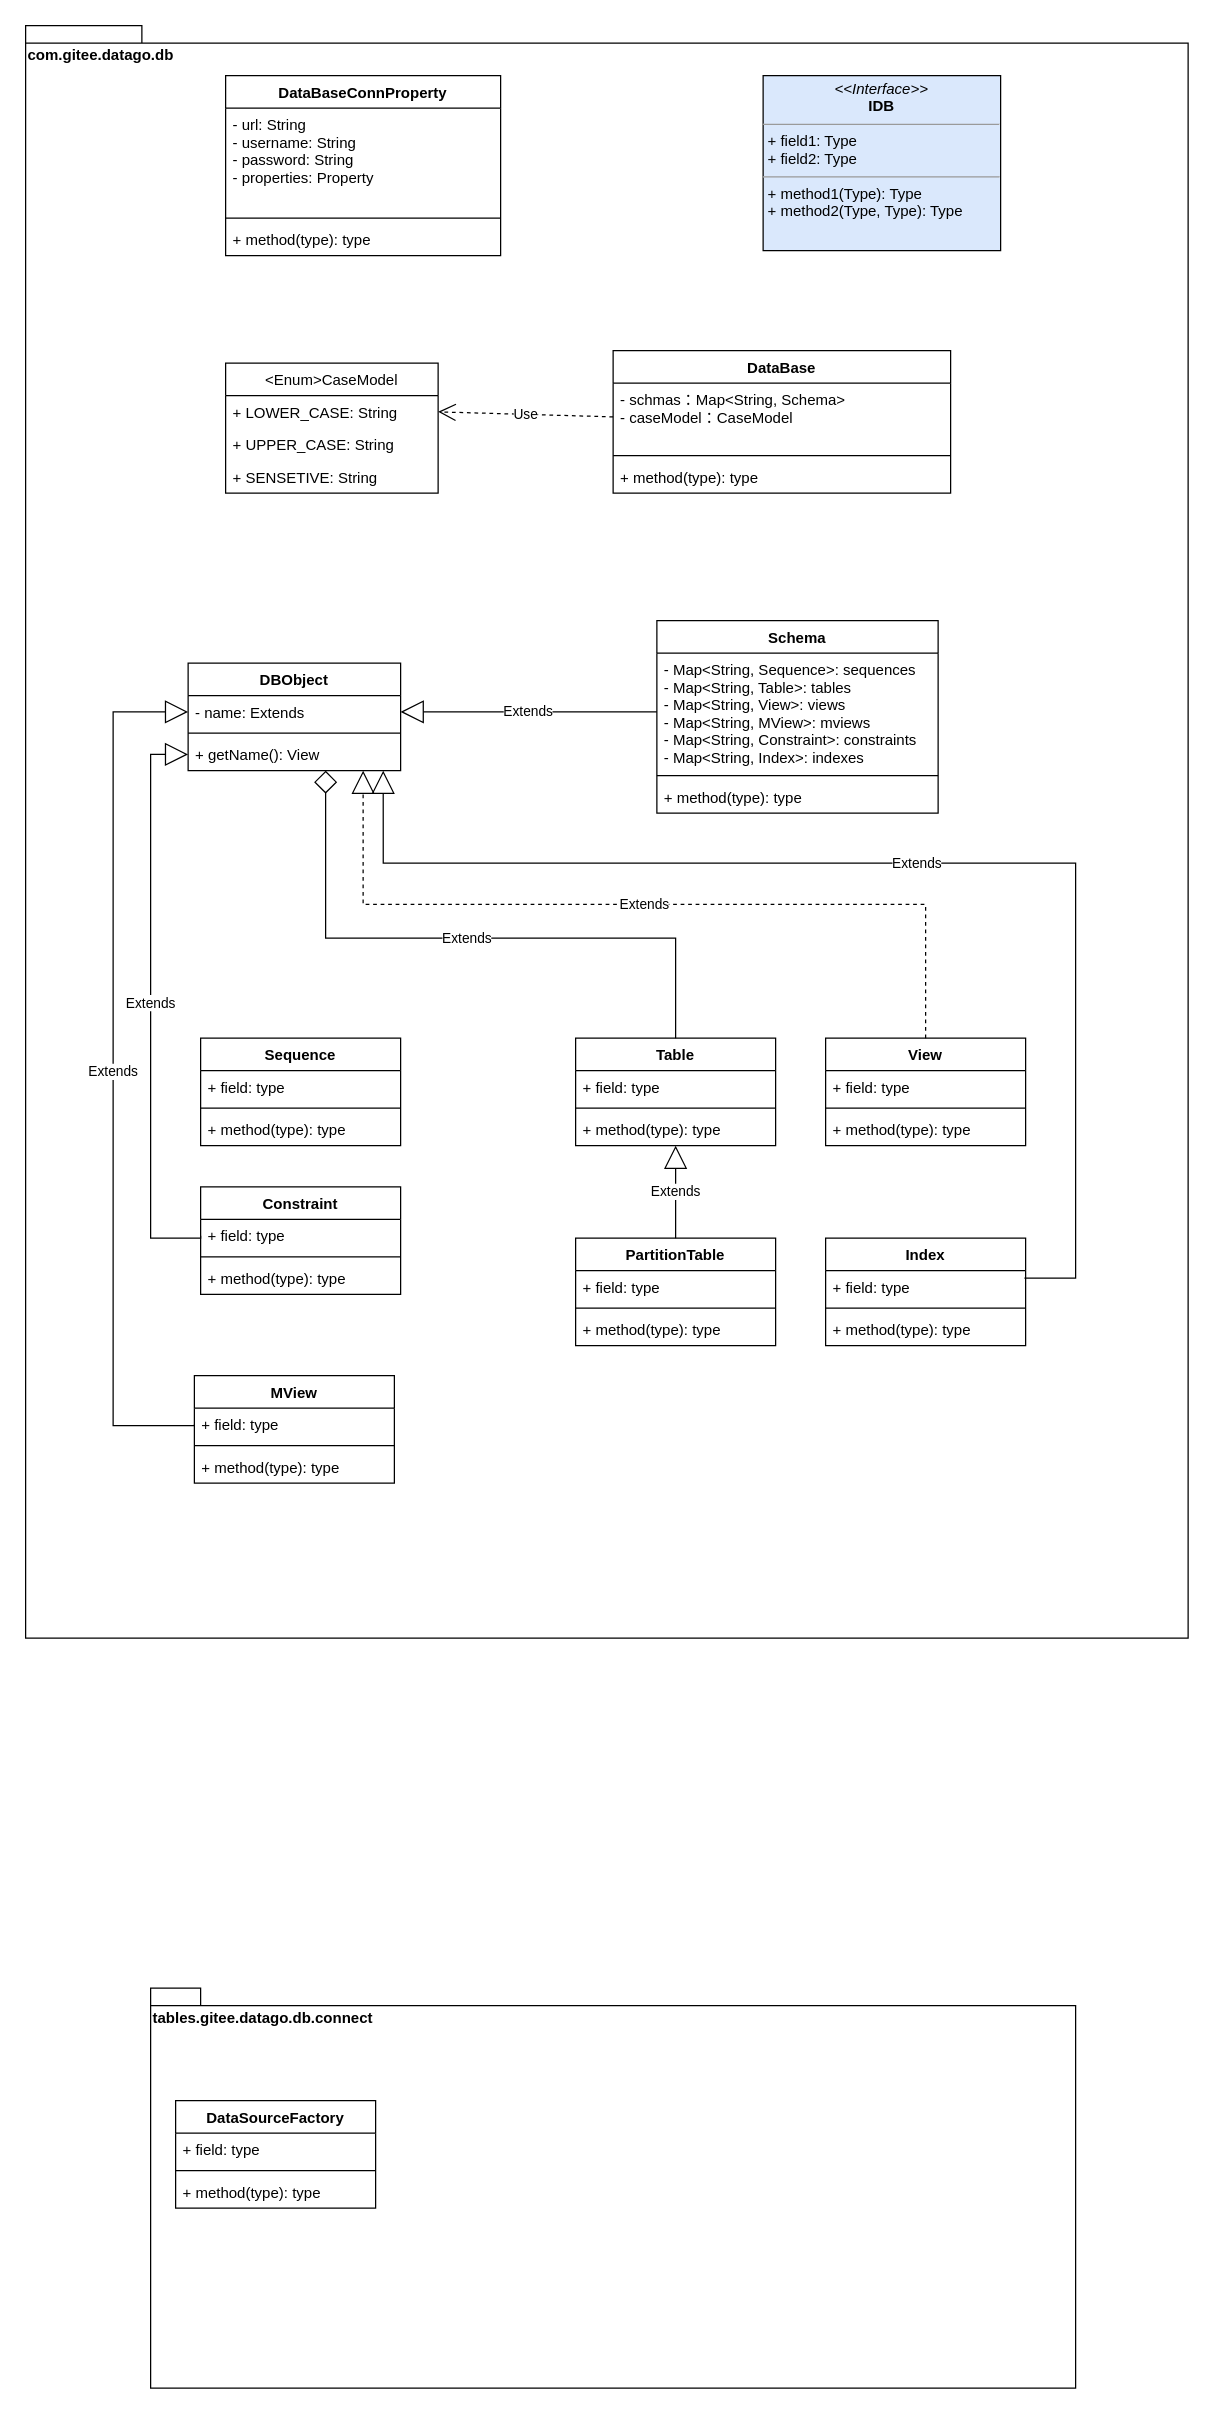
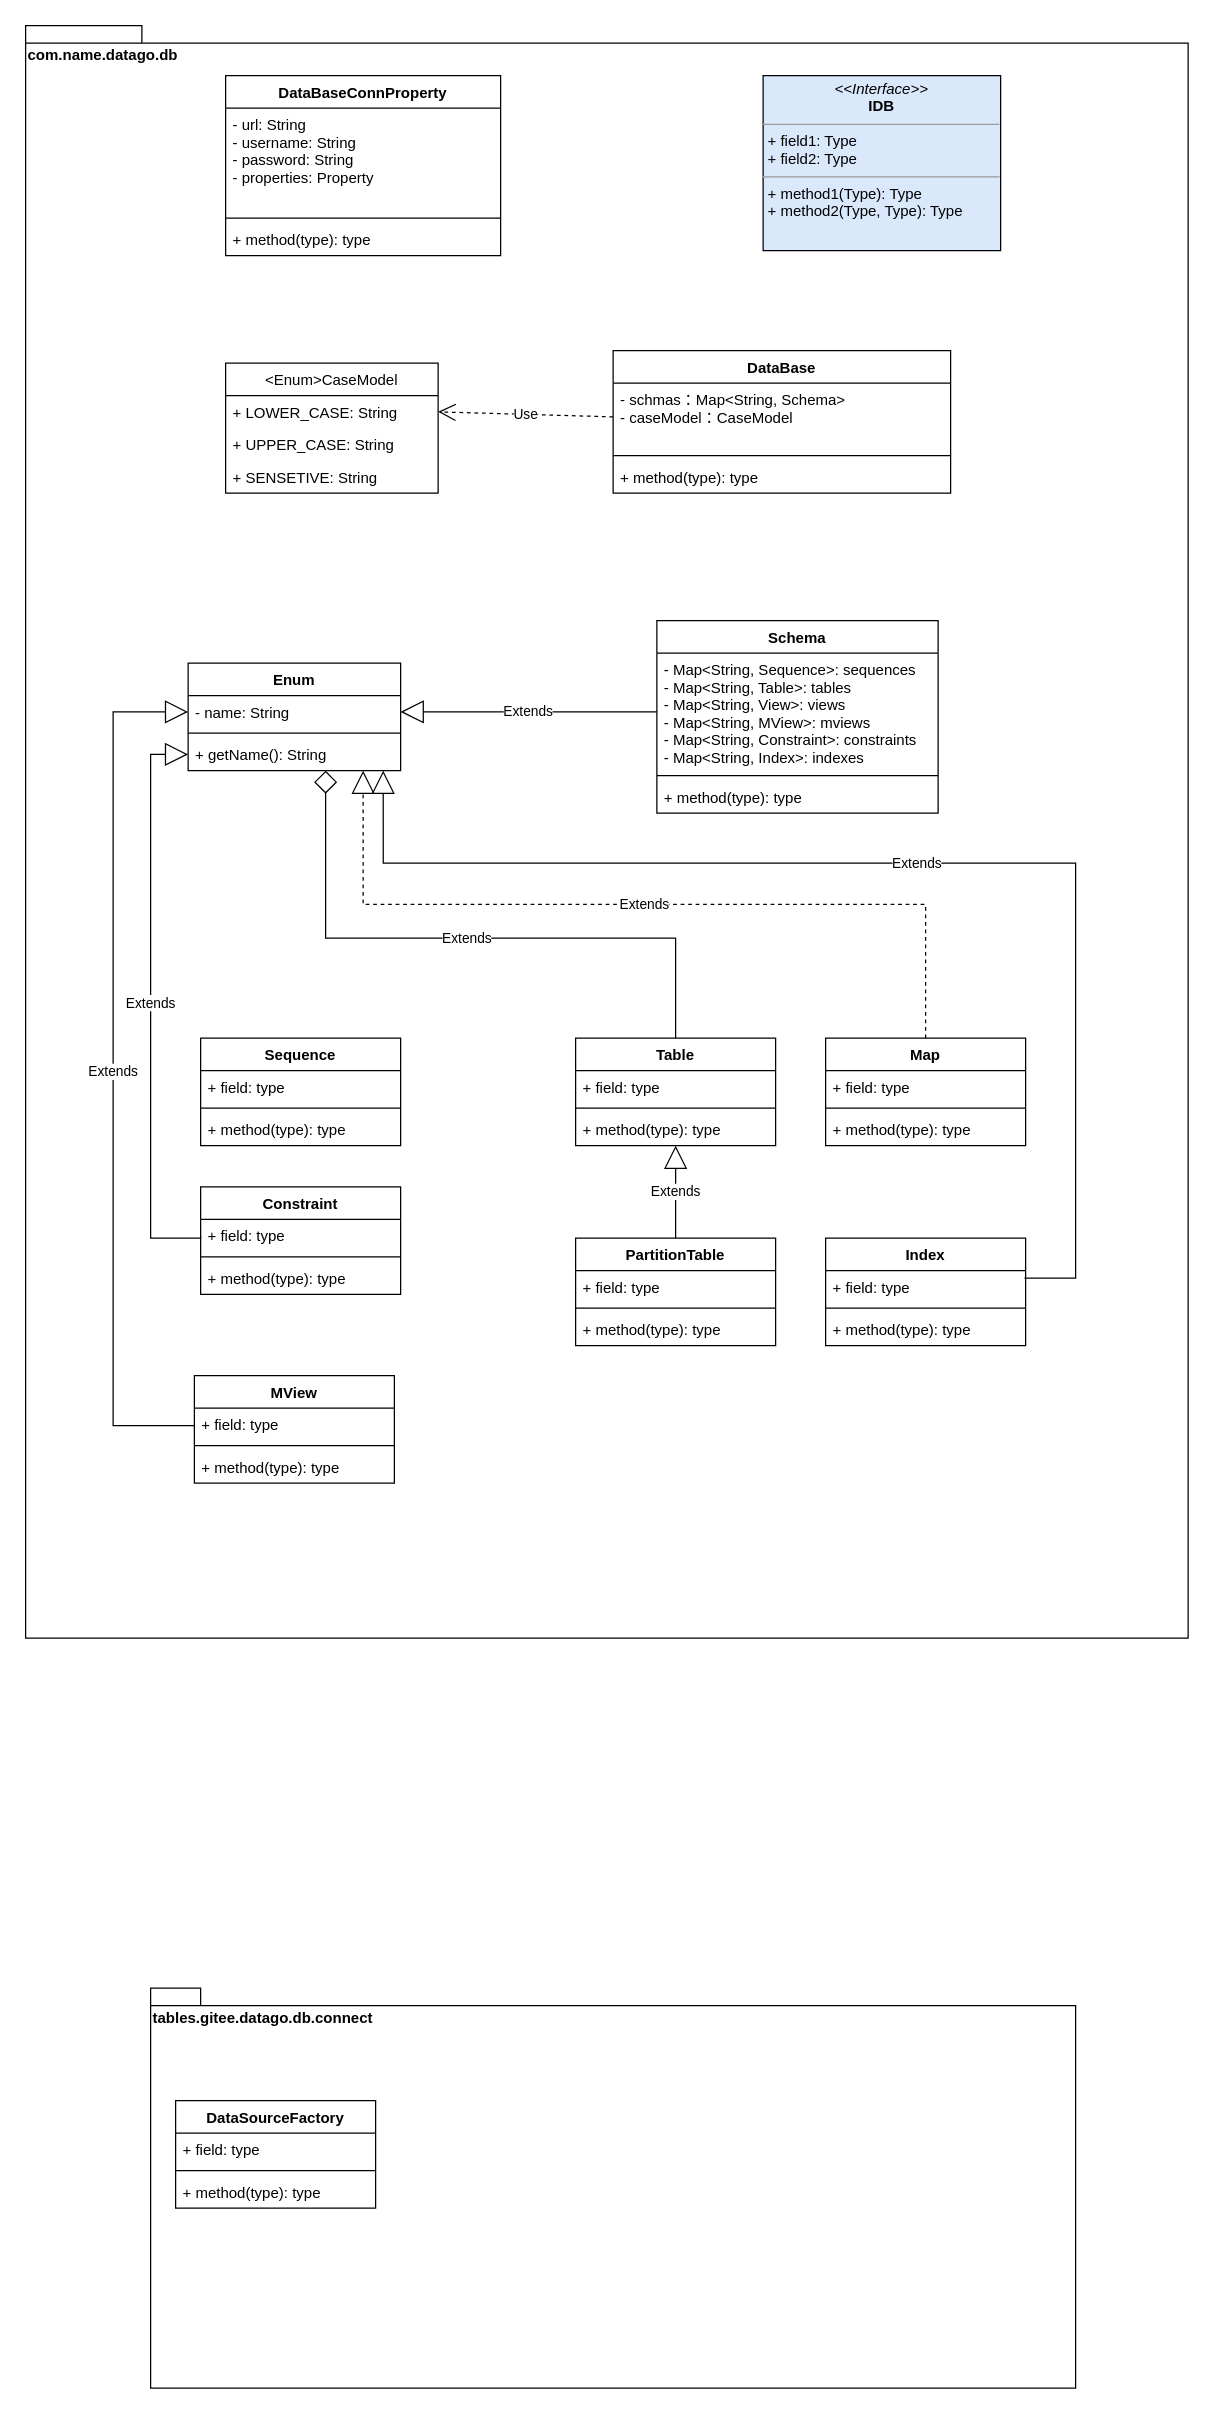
(100, 56) -> (98, 56)
(294, 680) -> (294, 680)
(252, 713) -> (246, 713)
(259, 755) -> (267, 755)
(925, 1055) -> (925, 1055)
